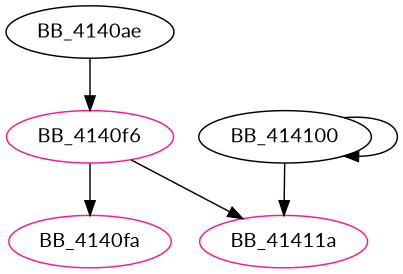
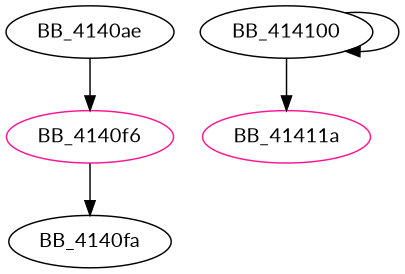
(180, 186) -> none
(90, 242) -> (90, 242)
